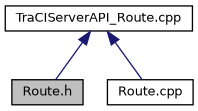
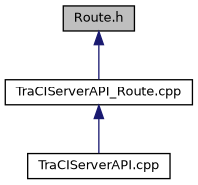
(69, 61) -> (99, 62)
(150, 92) -> (99, 166)
